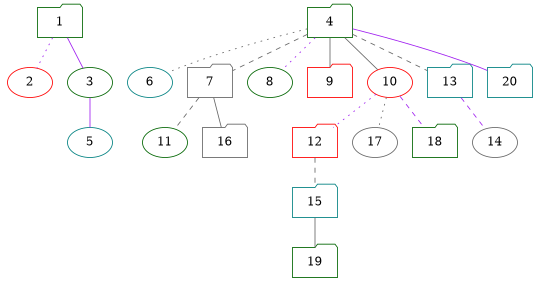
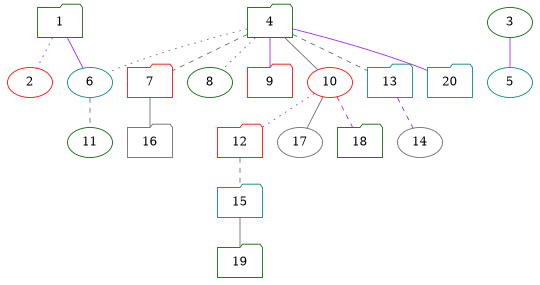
(75, 53) -> (75, 53)
(330, 53) -> (270, 53)
(210, 82) -> (150, 82)
(187, 113) -> (90, 113)
(382, 113) -> (315, 113)
